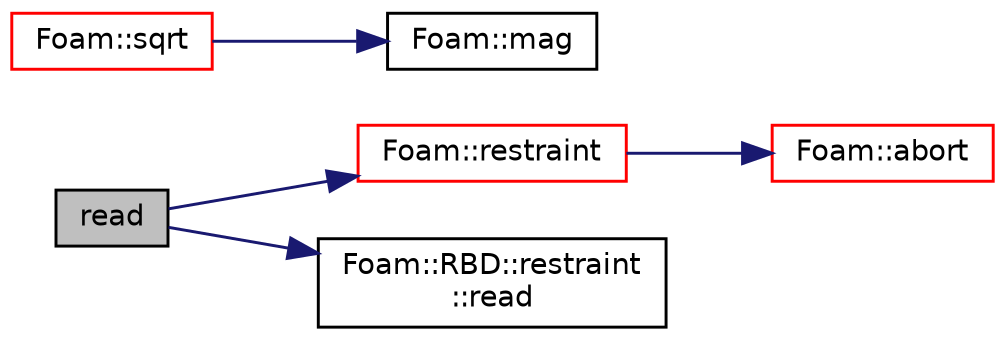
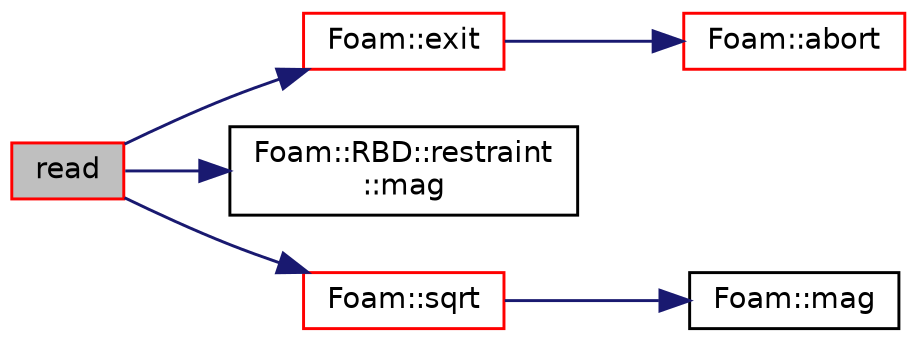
(492, 153) -> (404, 41)
(112, 218) -> (68, 171)
none -> (201, 233)
(492, 283) -> (404, 171)
